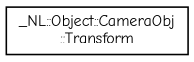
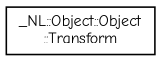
(97, 31) -> (81, 31)
